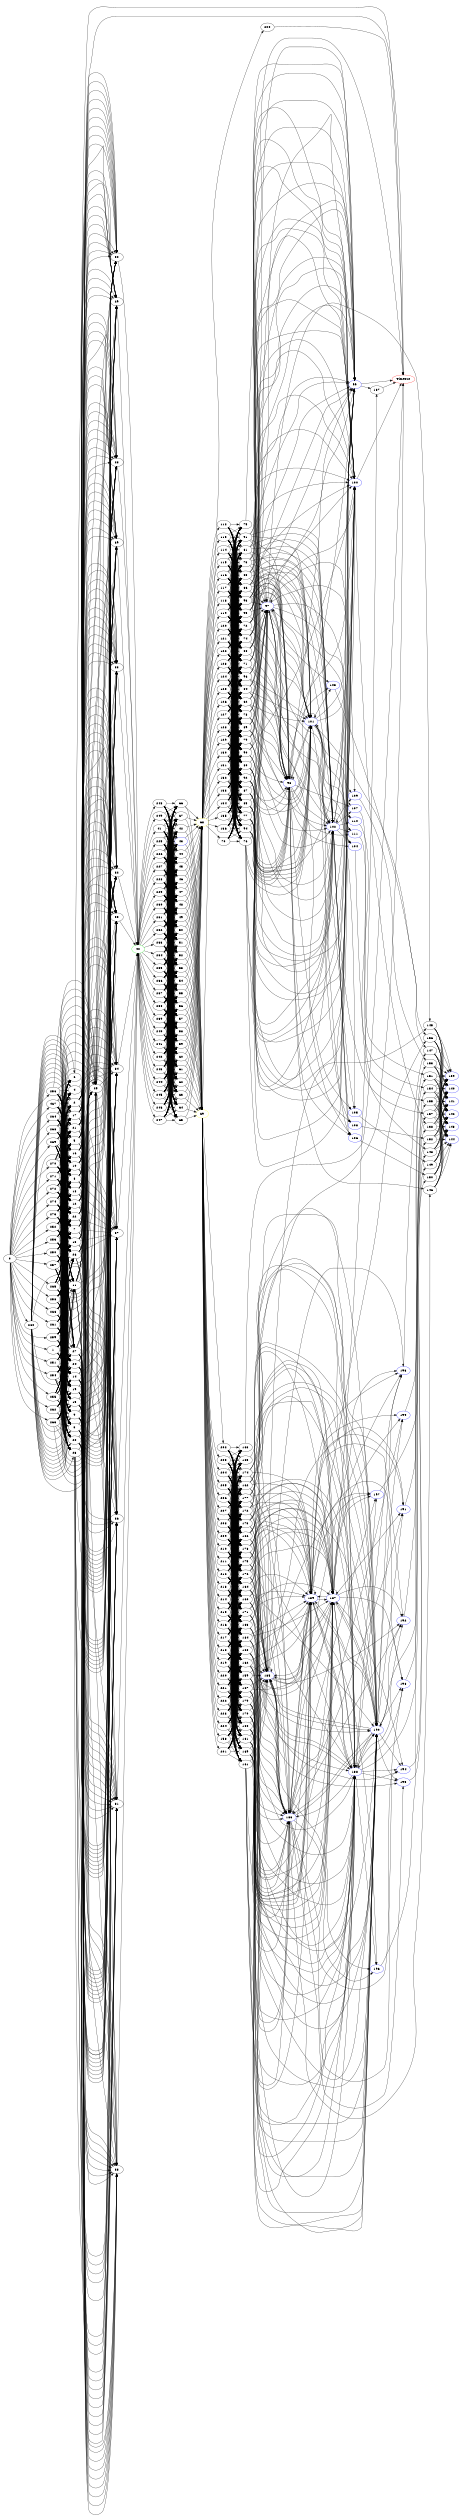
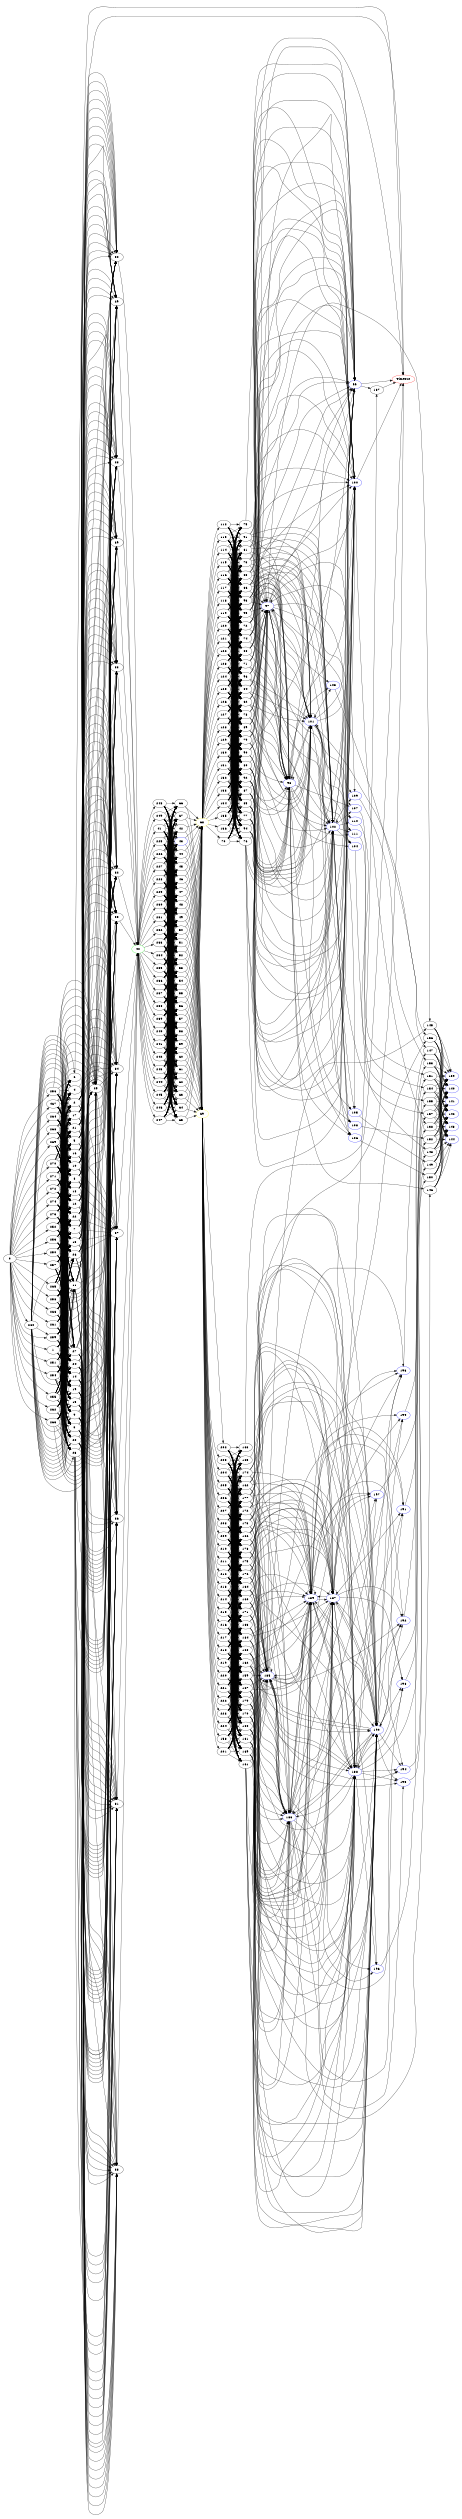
(267, 27) -> none
(52, 1073) -> (41, 1331)
(85, 1188) -> (93, 1327)
